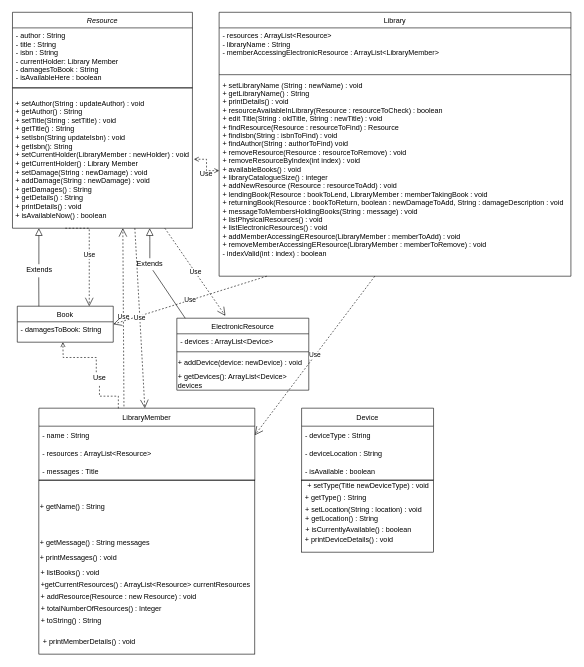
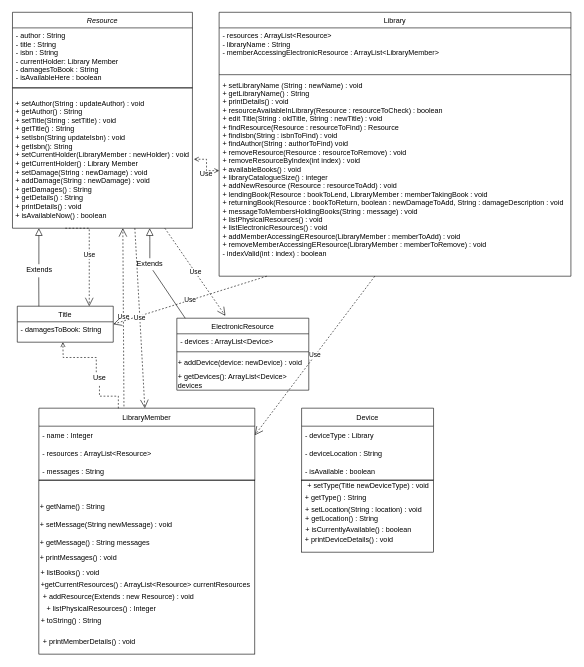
(65, 314) -> (65, 314)
(68, 436) -> (71, 436)
(342, 436) -> (344, 436)
(73, 472) -> (76, 472)
none -> (111, 525)
(119, 597) -> (119, 597)
(102, 609) -> (102, 609)
